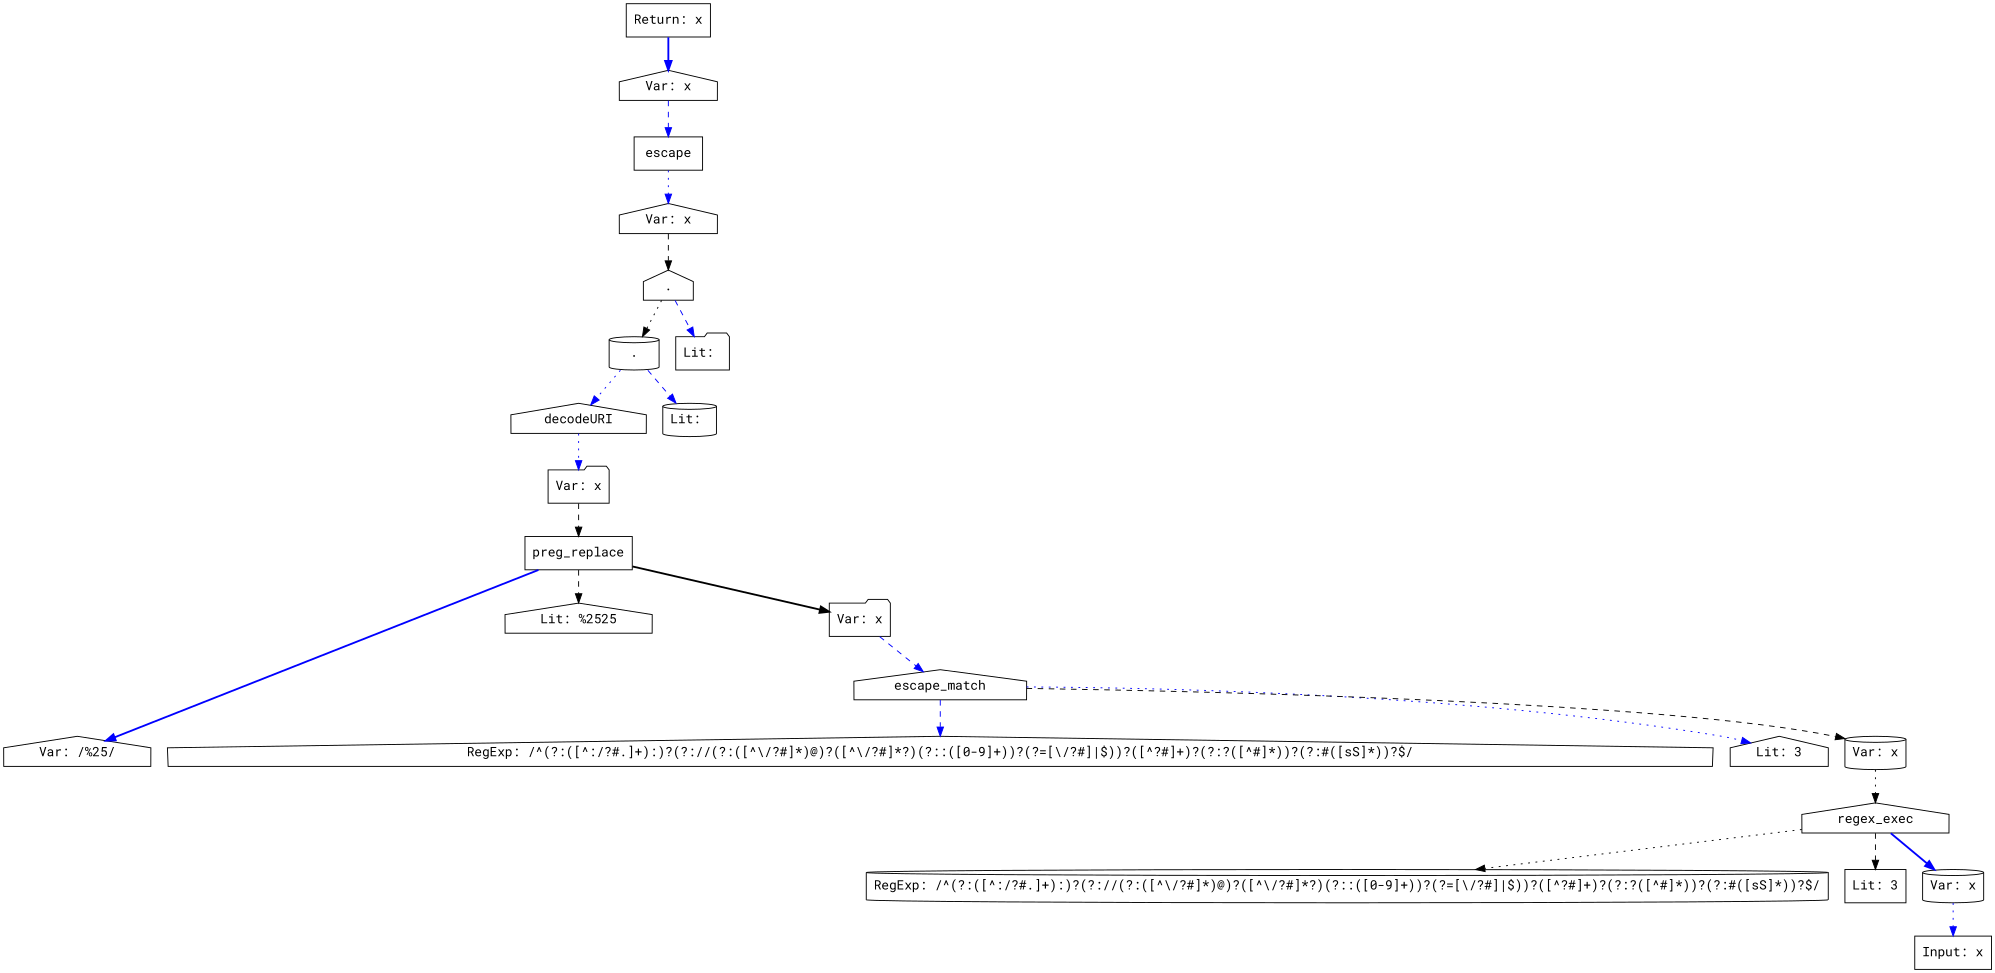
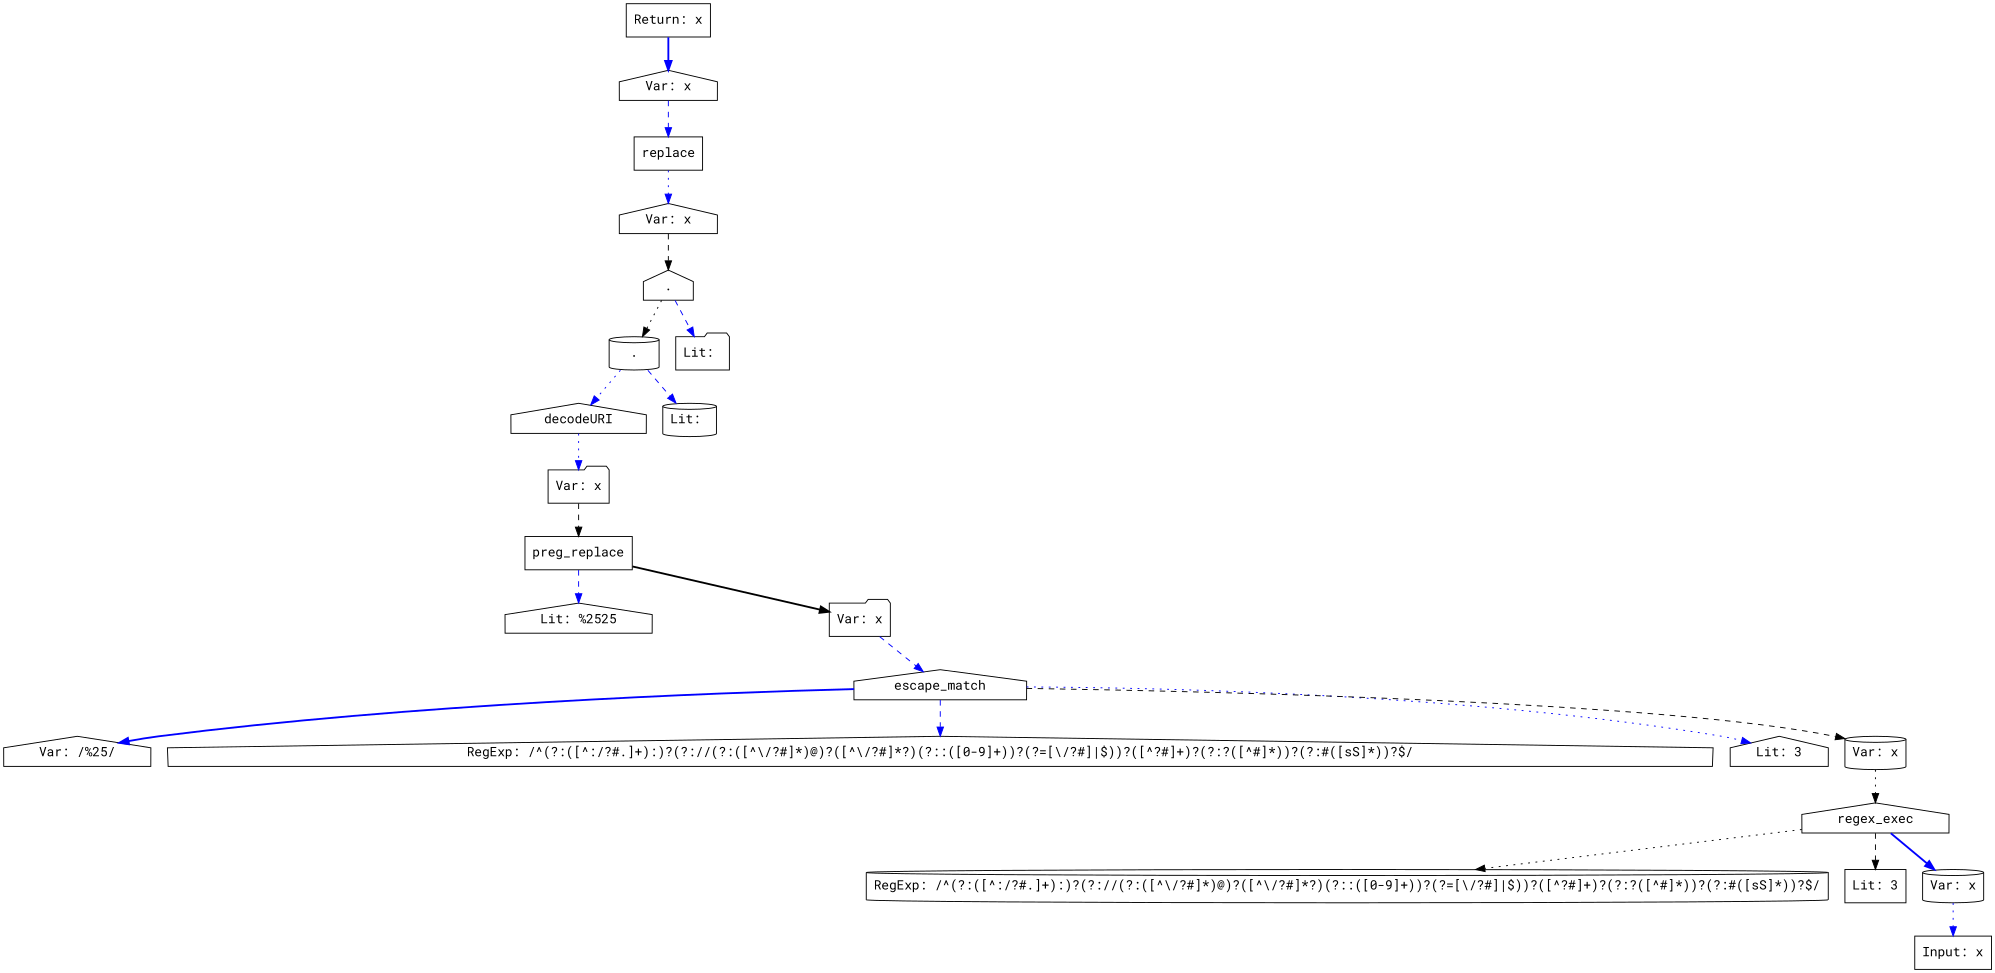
(668, 154) -> (668, 154)
(579, 582) -> (579, 582)
(327, 654) -> (491, 706)
